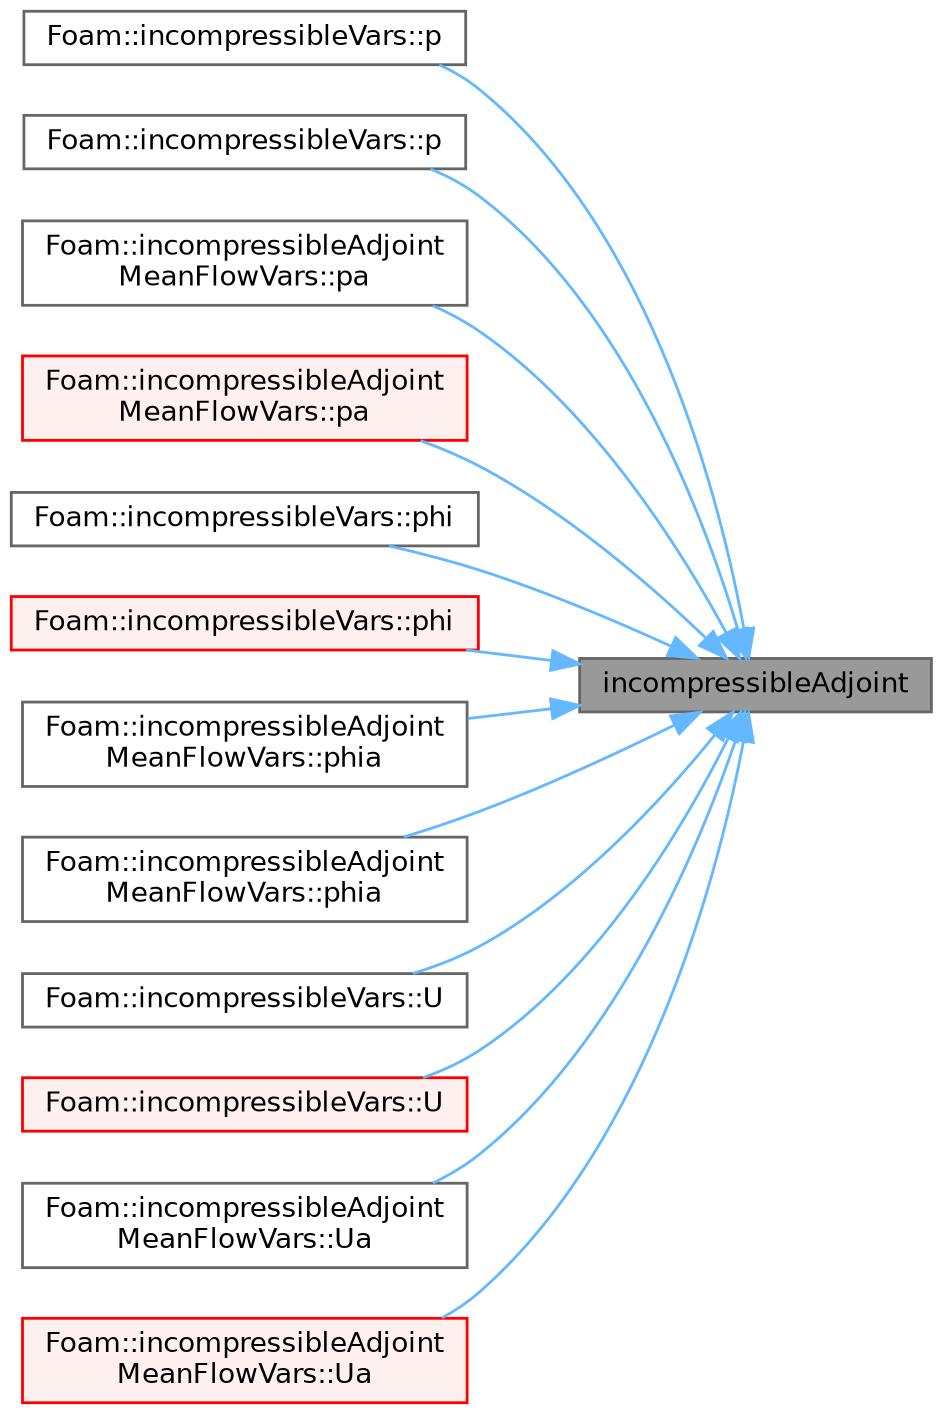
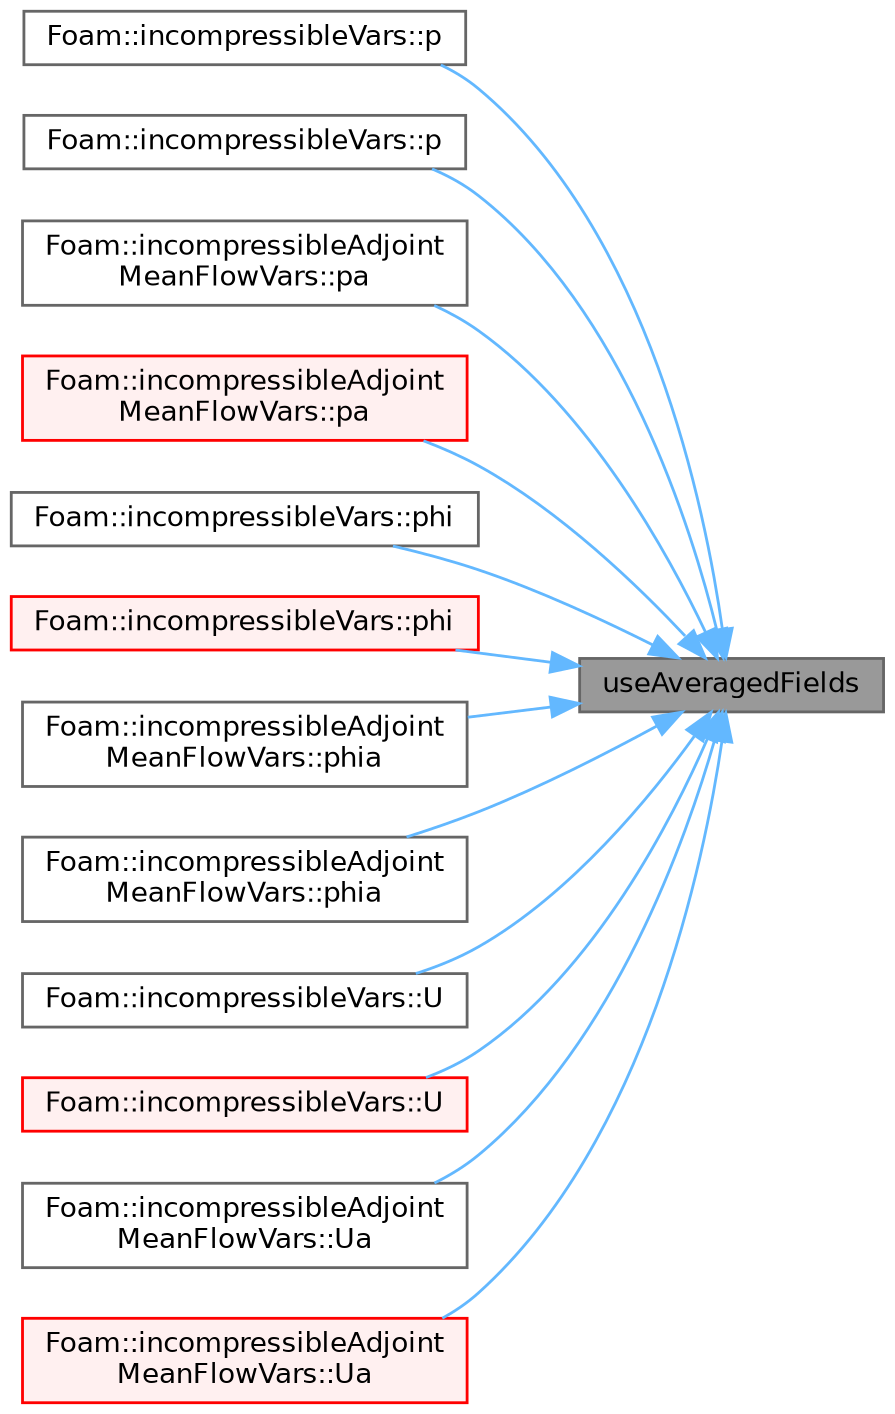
(756, 685) -> (732, 685)
